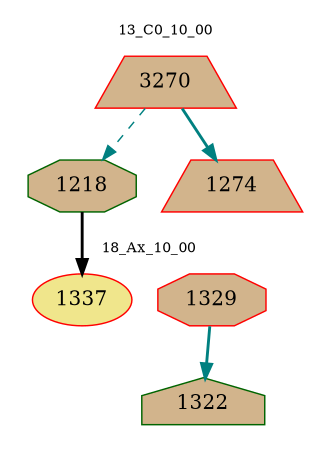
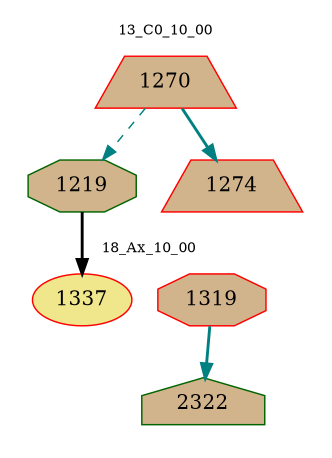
(166, 82) -> (166, 82)
(82, 186) -> (82, 186)
(212, 300) -> (212, 300)
(203, 404) -> (203, 404)
